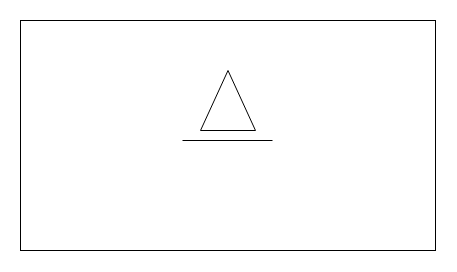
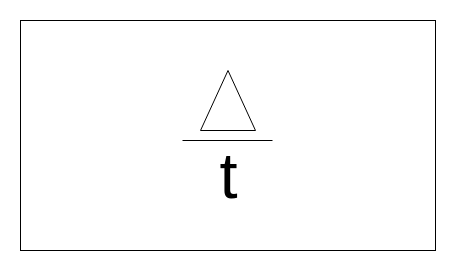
none -> (228, 176)
